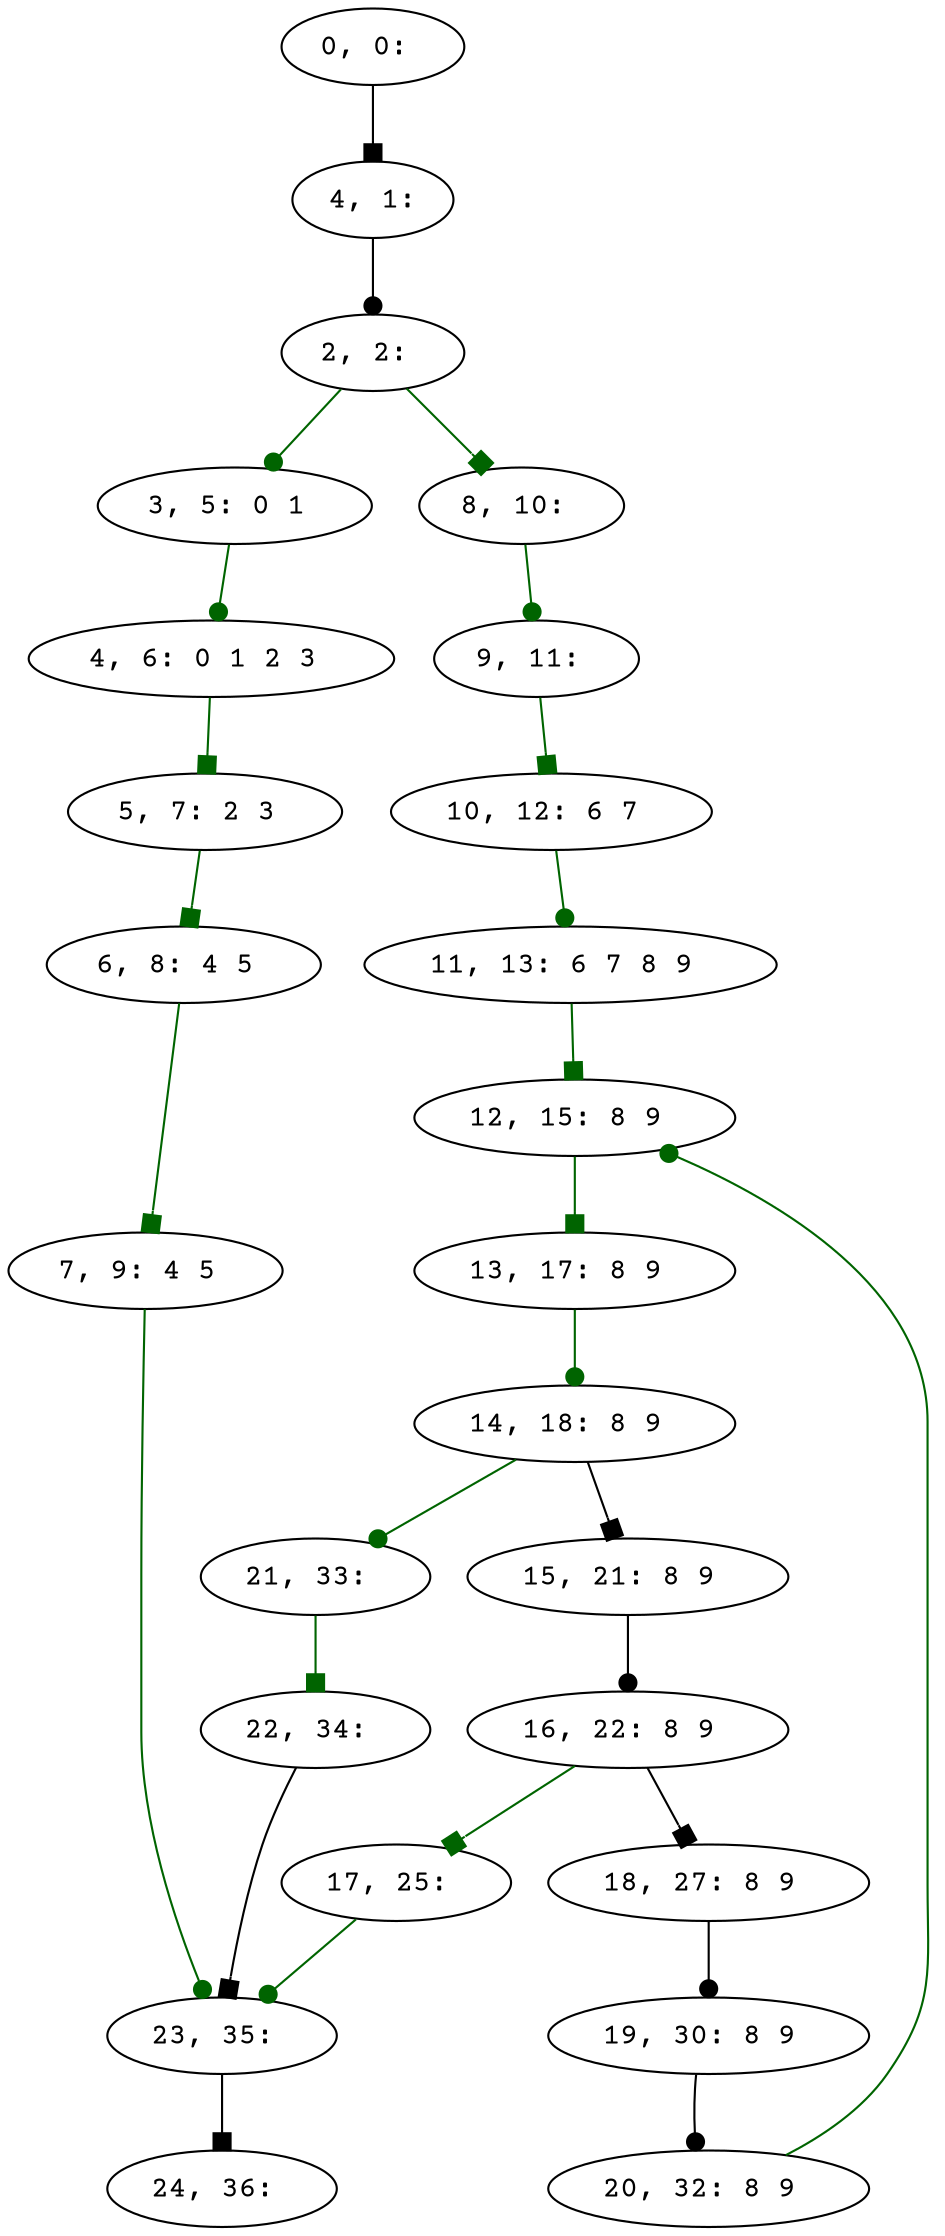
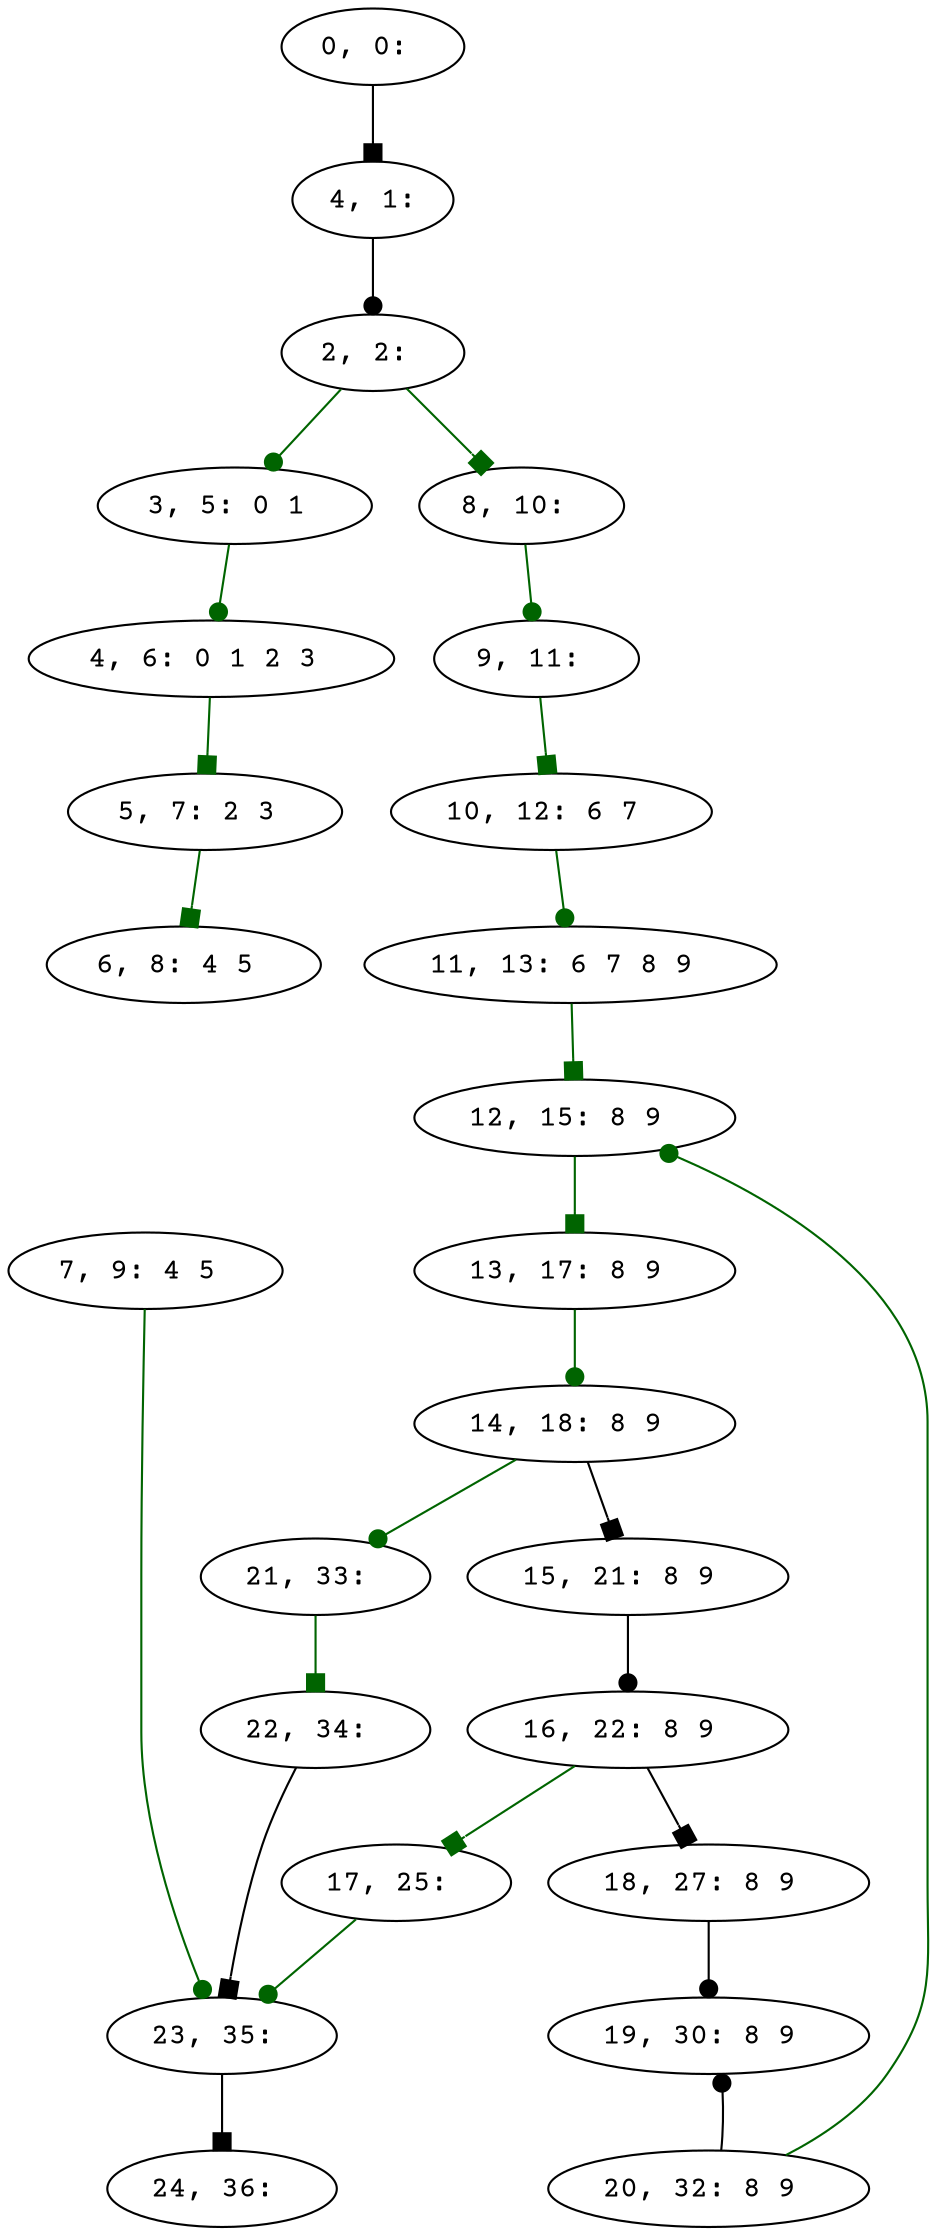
(166, 1107) -> none
(694, 2104) -> (723, 2121)
